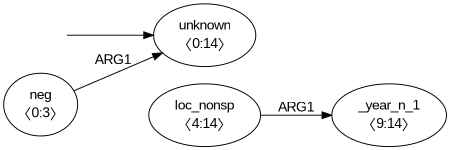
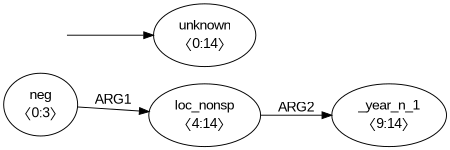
(114, 74) -> (108, 109)
(296, 108) -> (296, 108)
